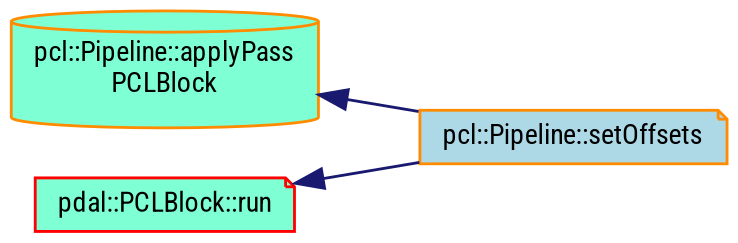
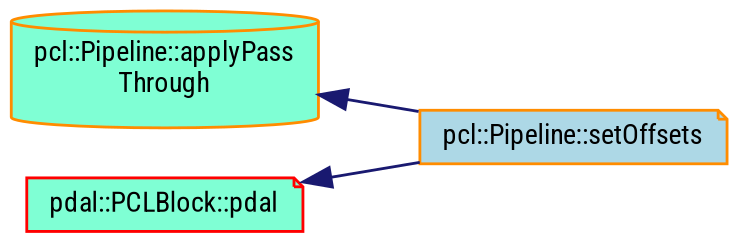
(165, 69) -> (165, 69)
(165, 205) -> (165, 205)
